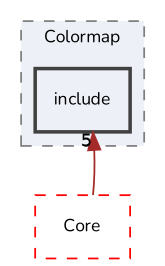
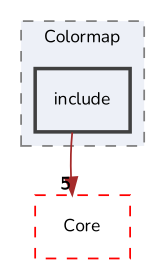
(94, 173) -> (71, 157)
